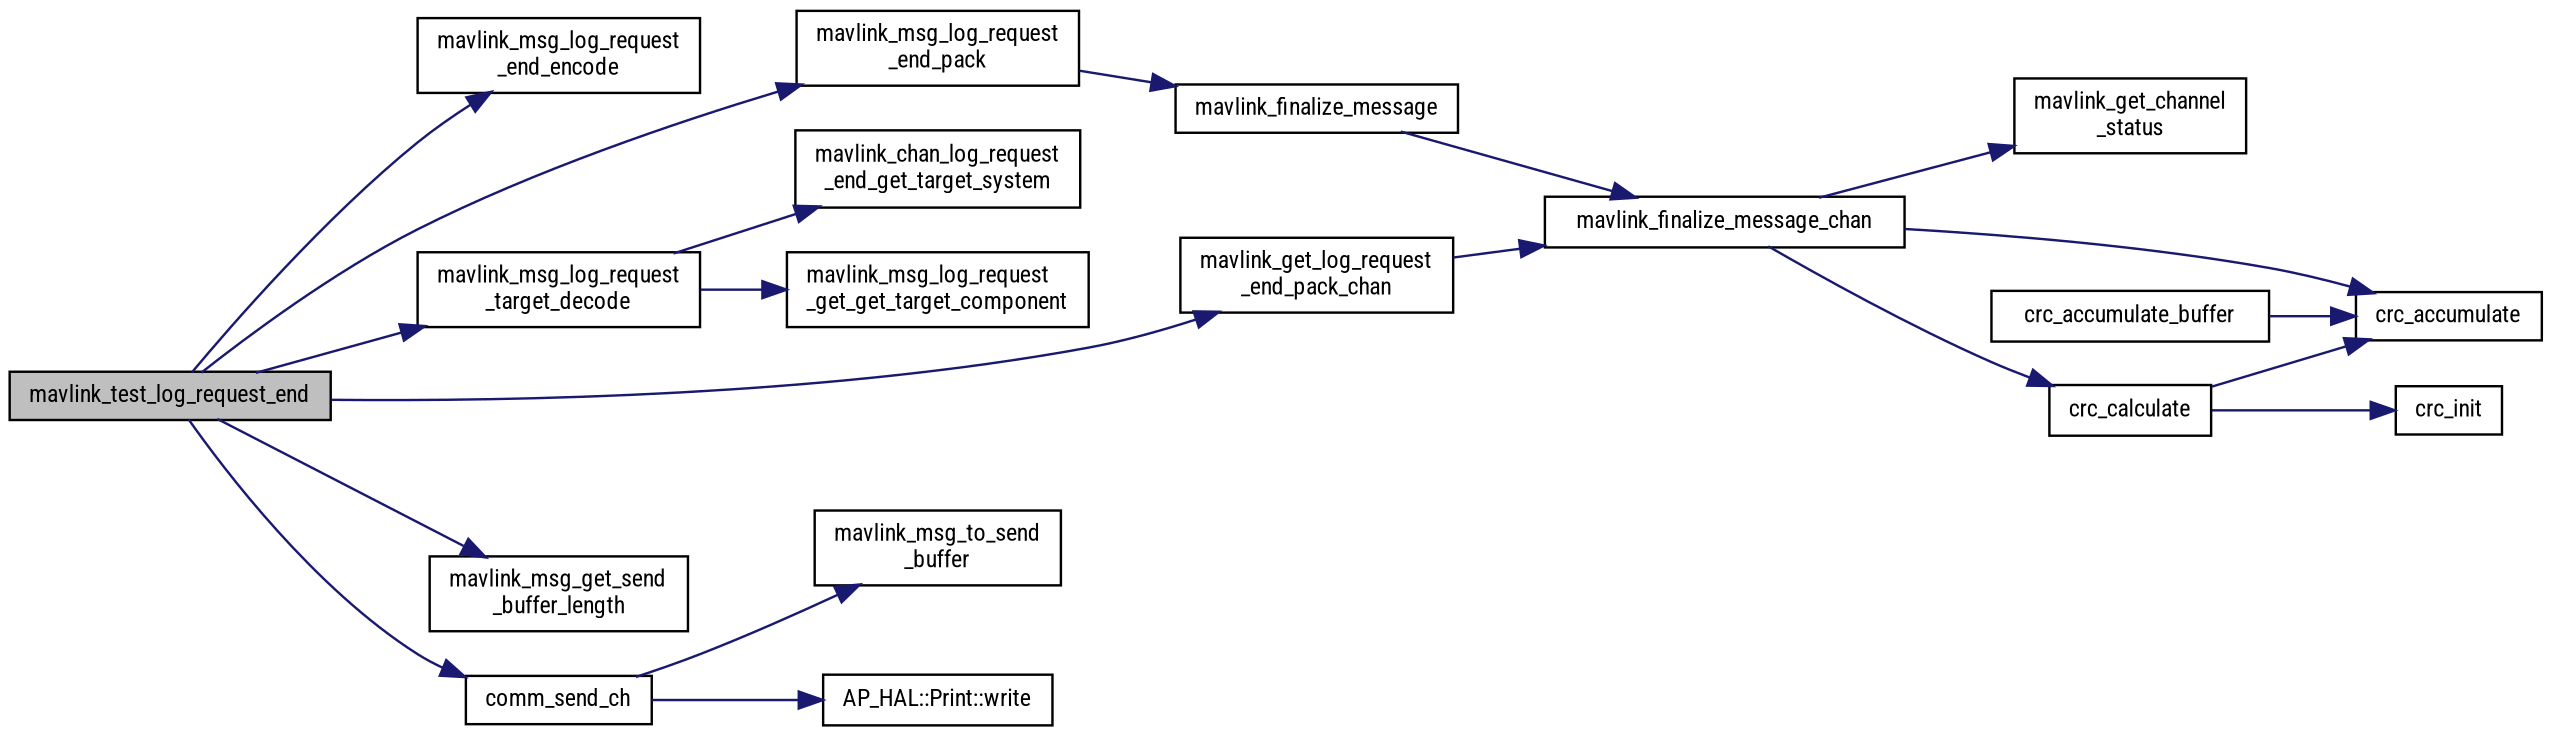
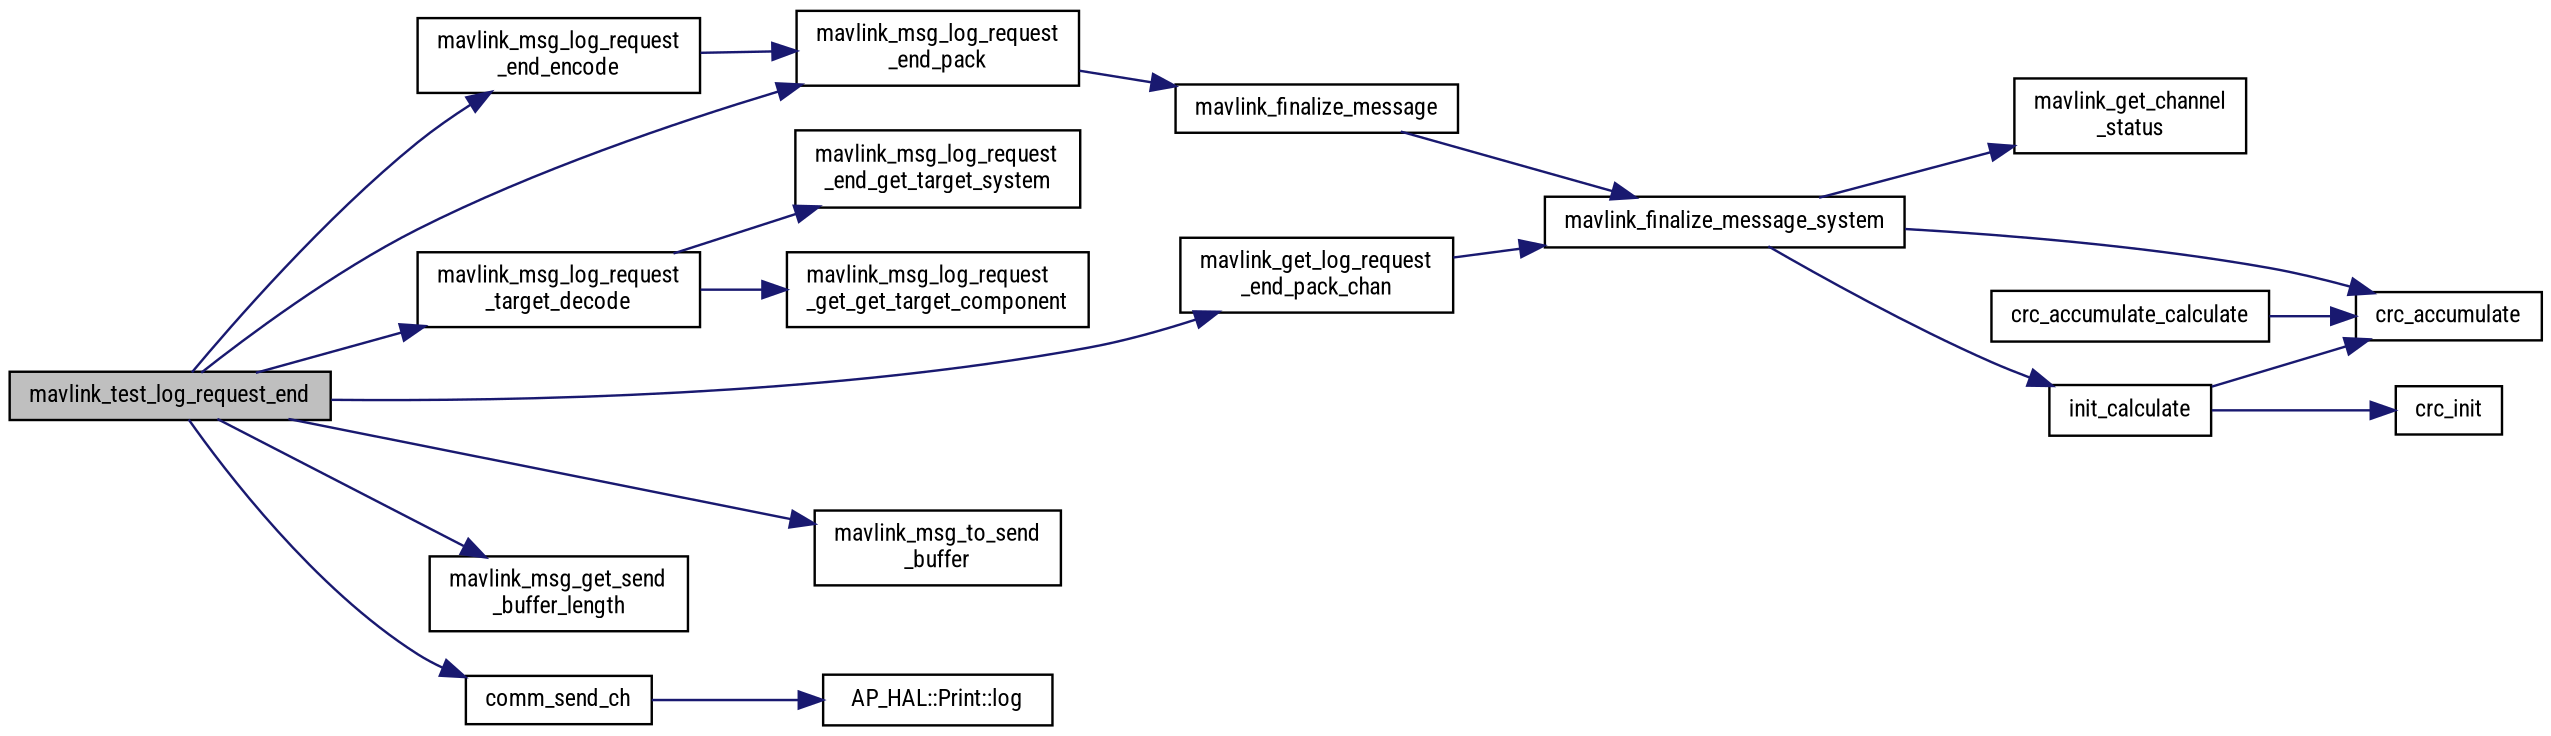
none -> (736, 52)
(938, 169) -> (938, 169)
(1725, 222) -> (1725, 222)
(2130, 316) -> (2130, 316)
(2130, 410) -> (2130, 410)
(738, 639) -> (539, 469)
(938, 700) -> (938, 700)
